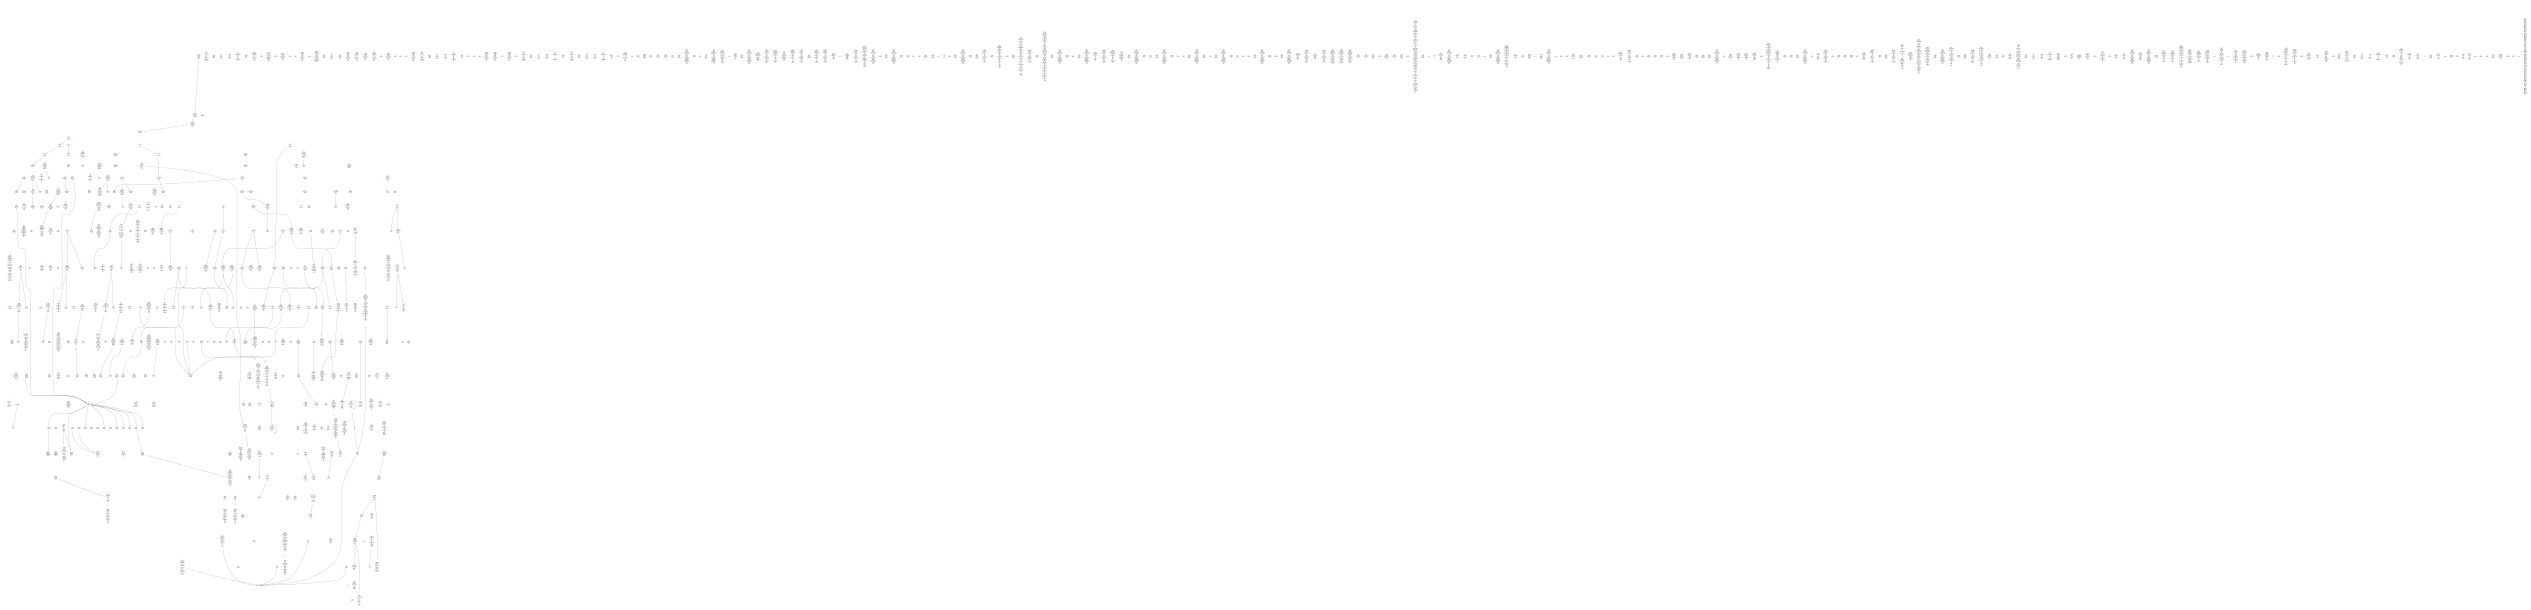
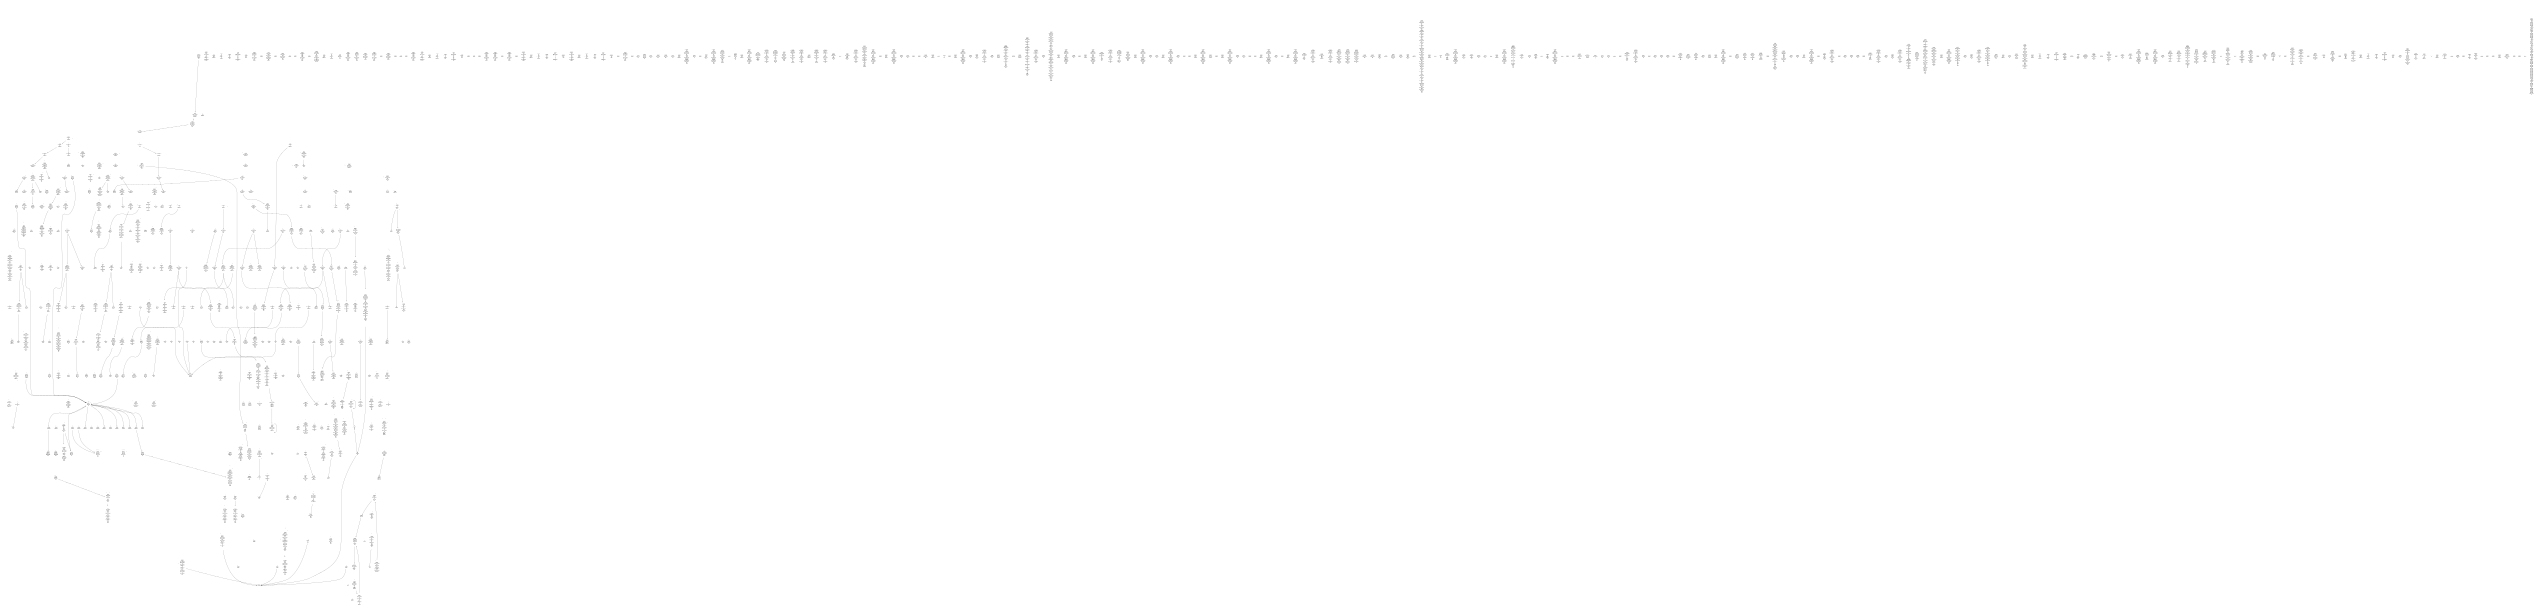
none -> (998, 57)
